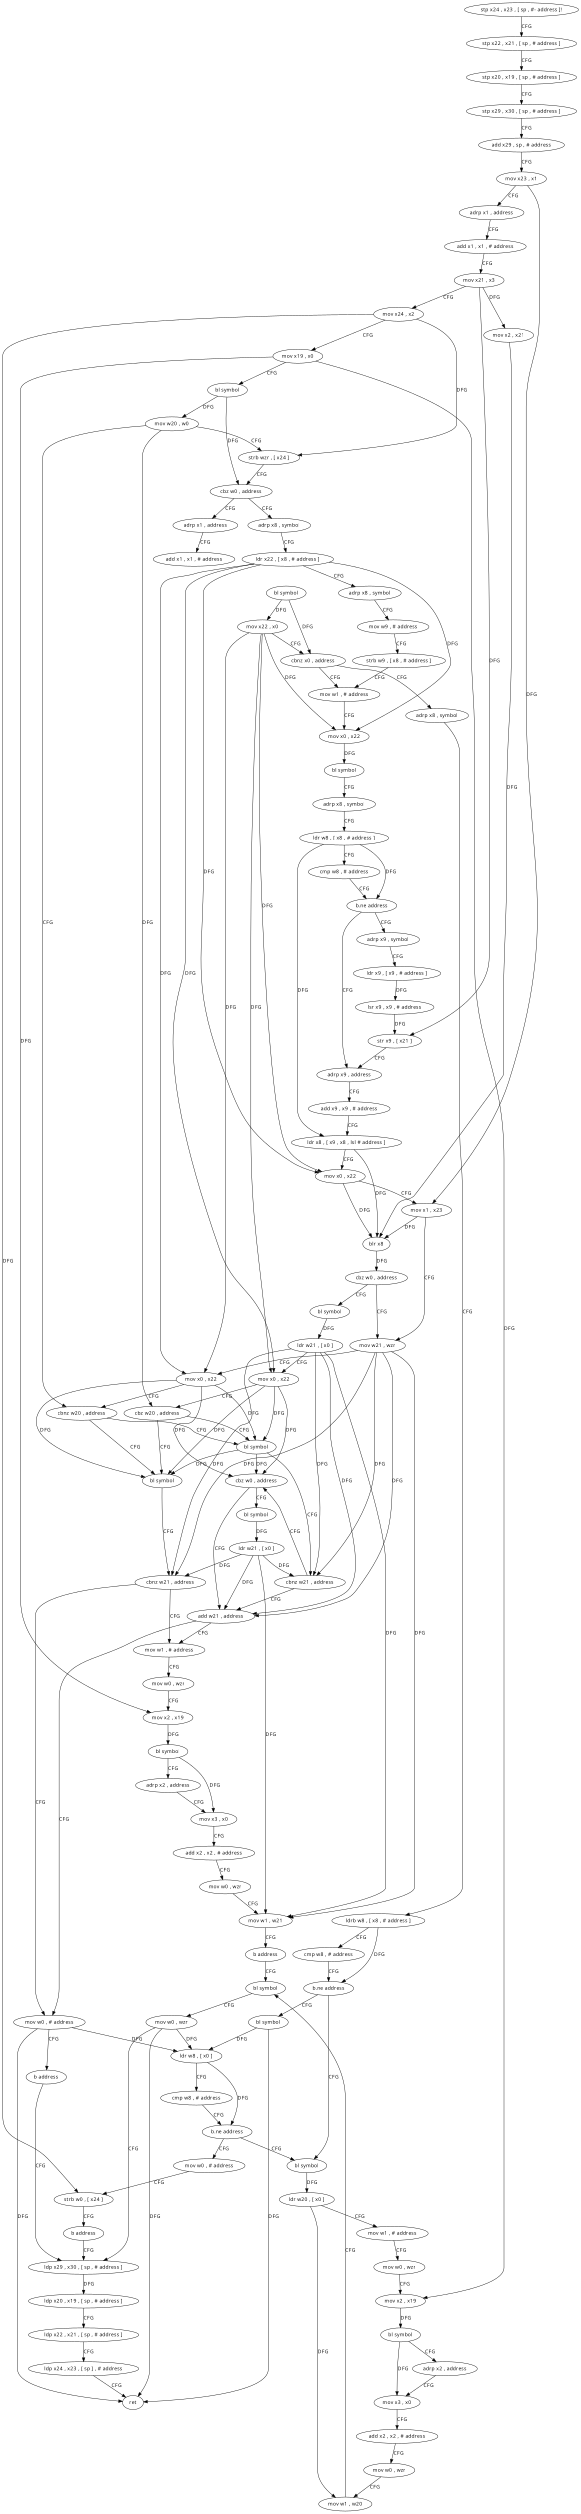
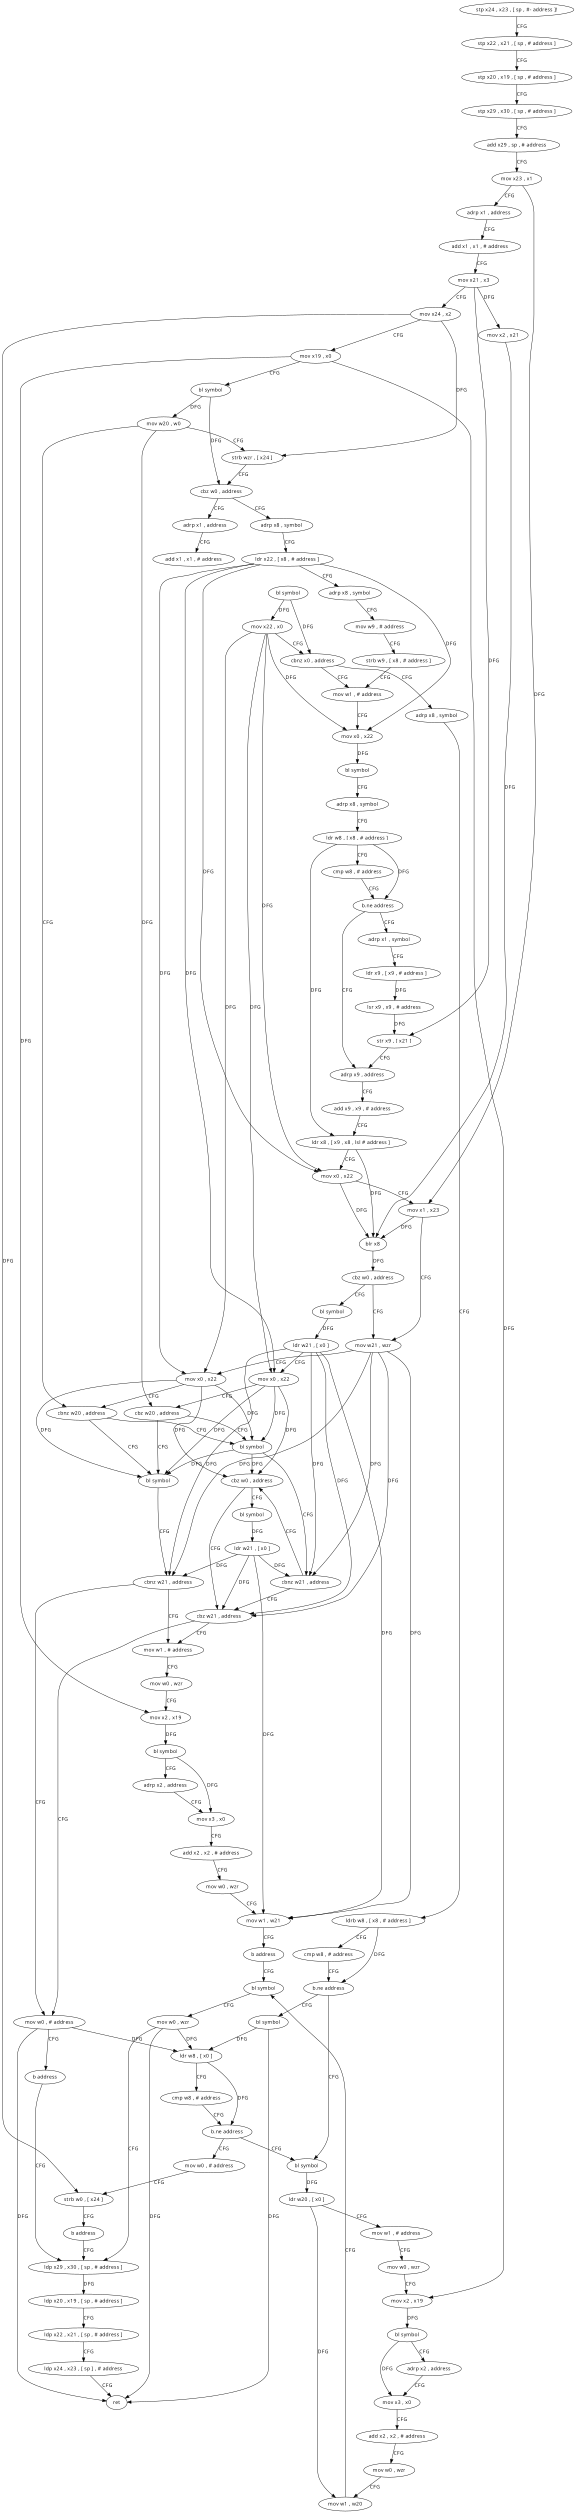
(388, 940) -> (389, 940)
(221, 1616) -> (219, 1616)
